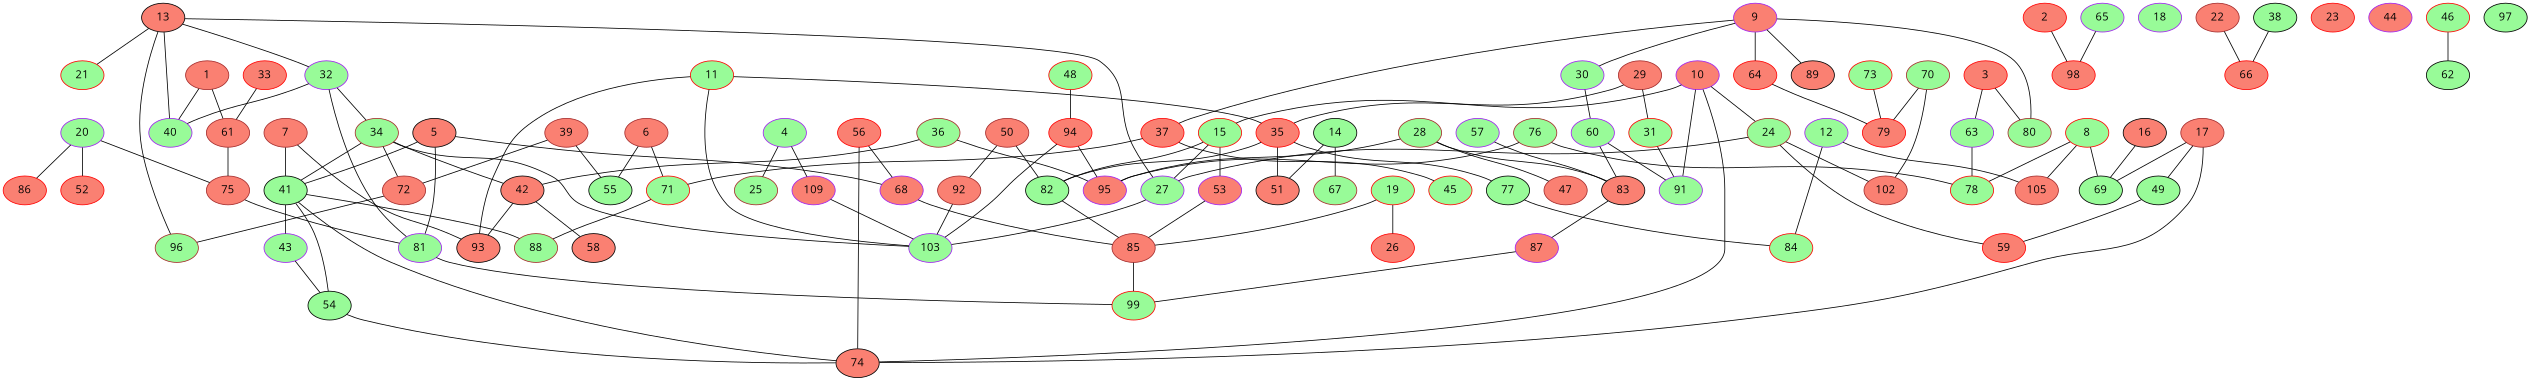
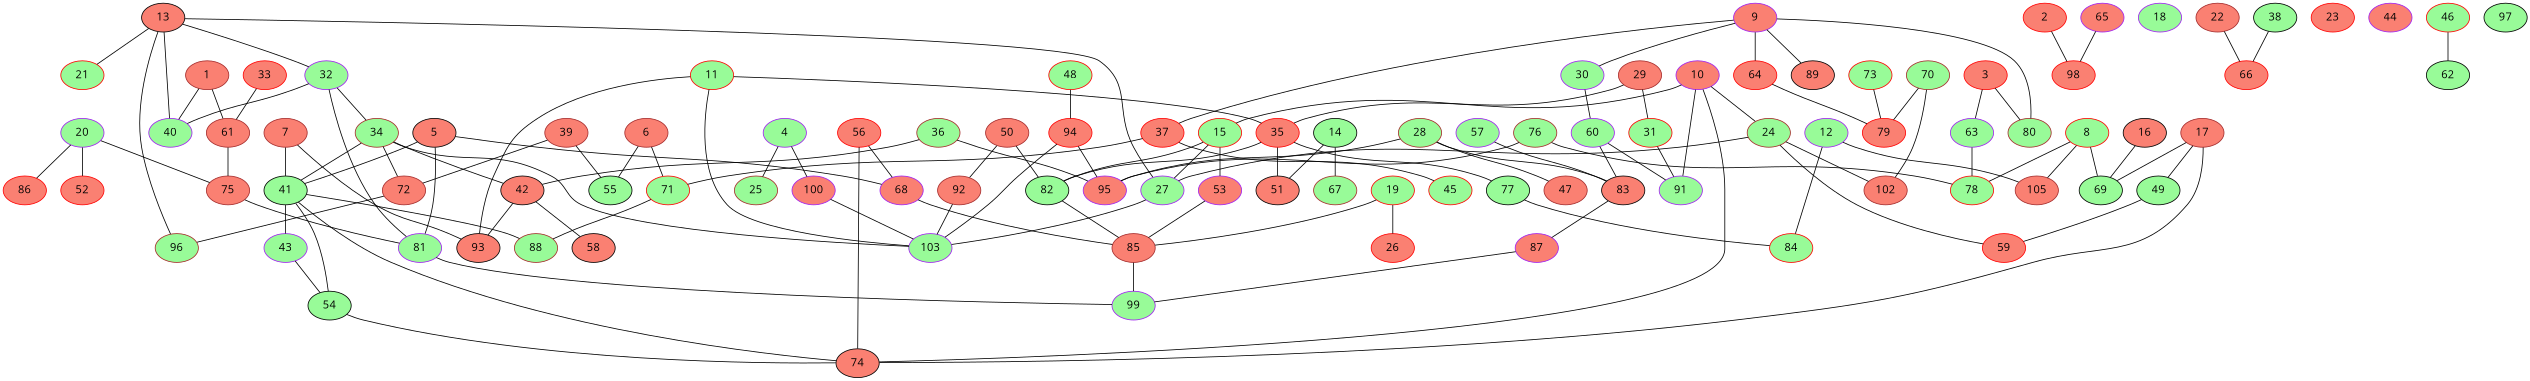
(2102, 18) -> (2102, 18)
(814, 190) -> (814, 190)
(1134, 306) -> (1134, 306)
